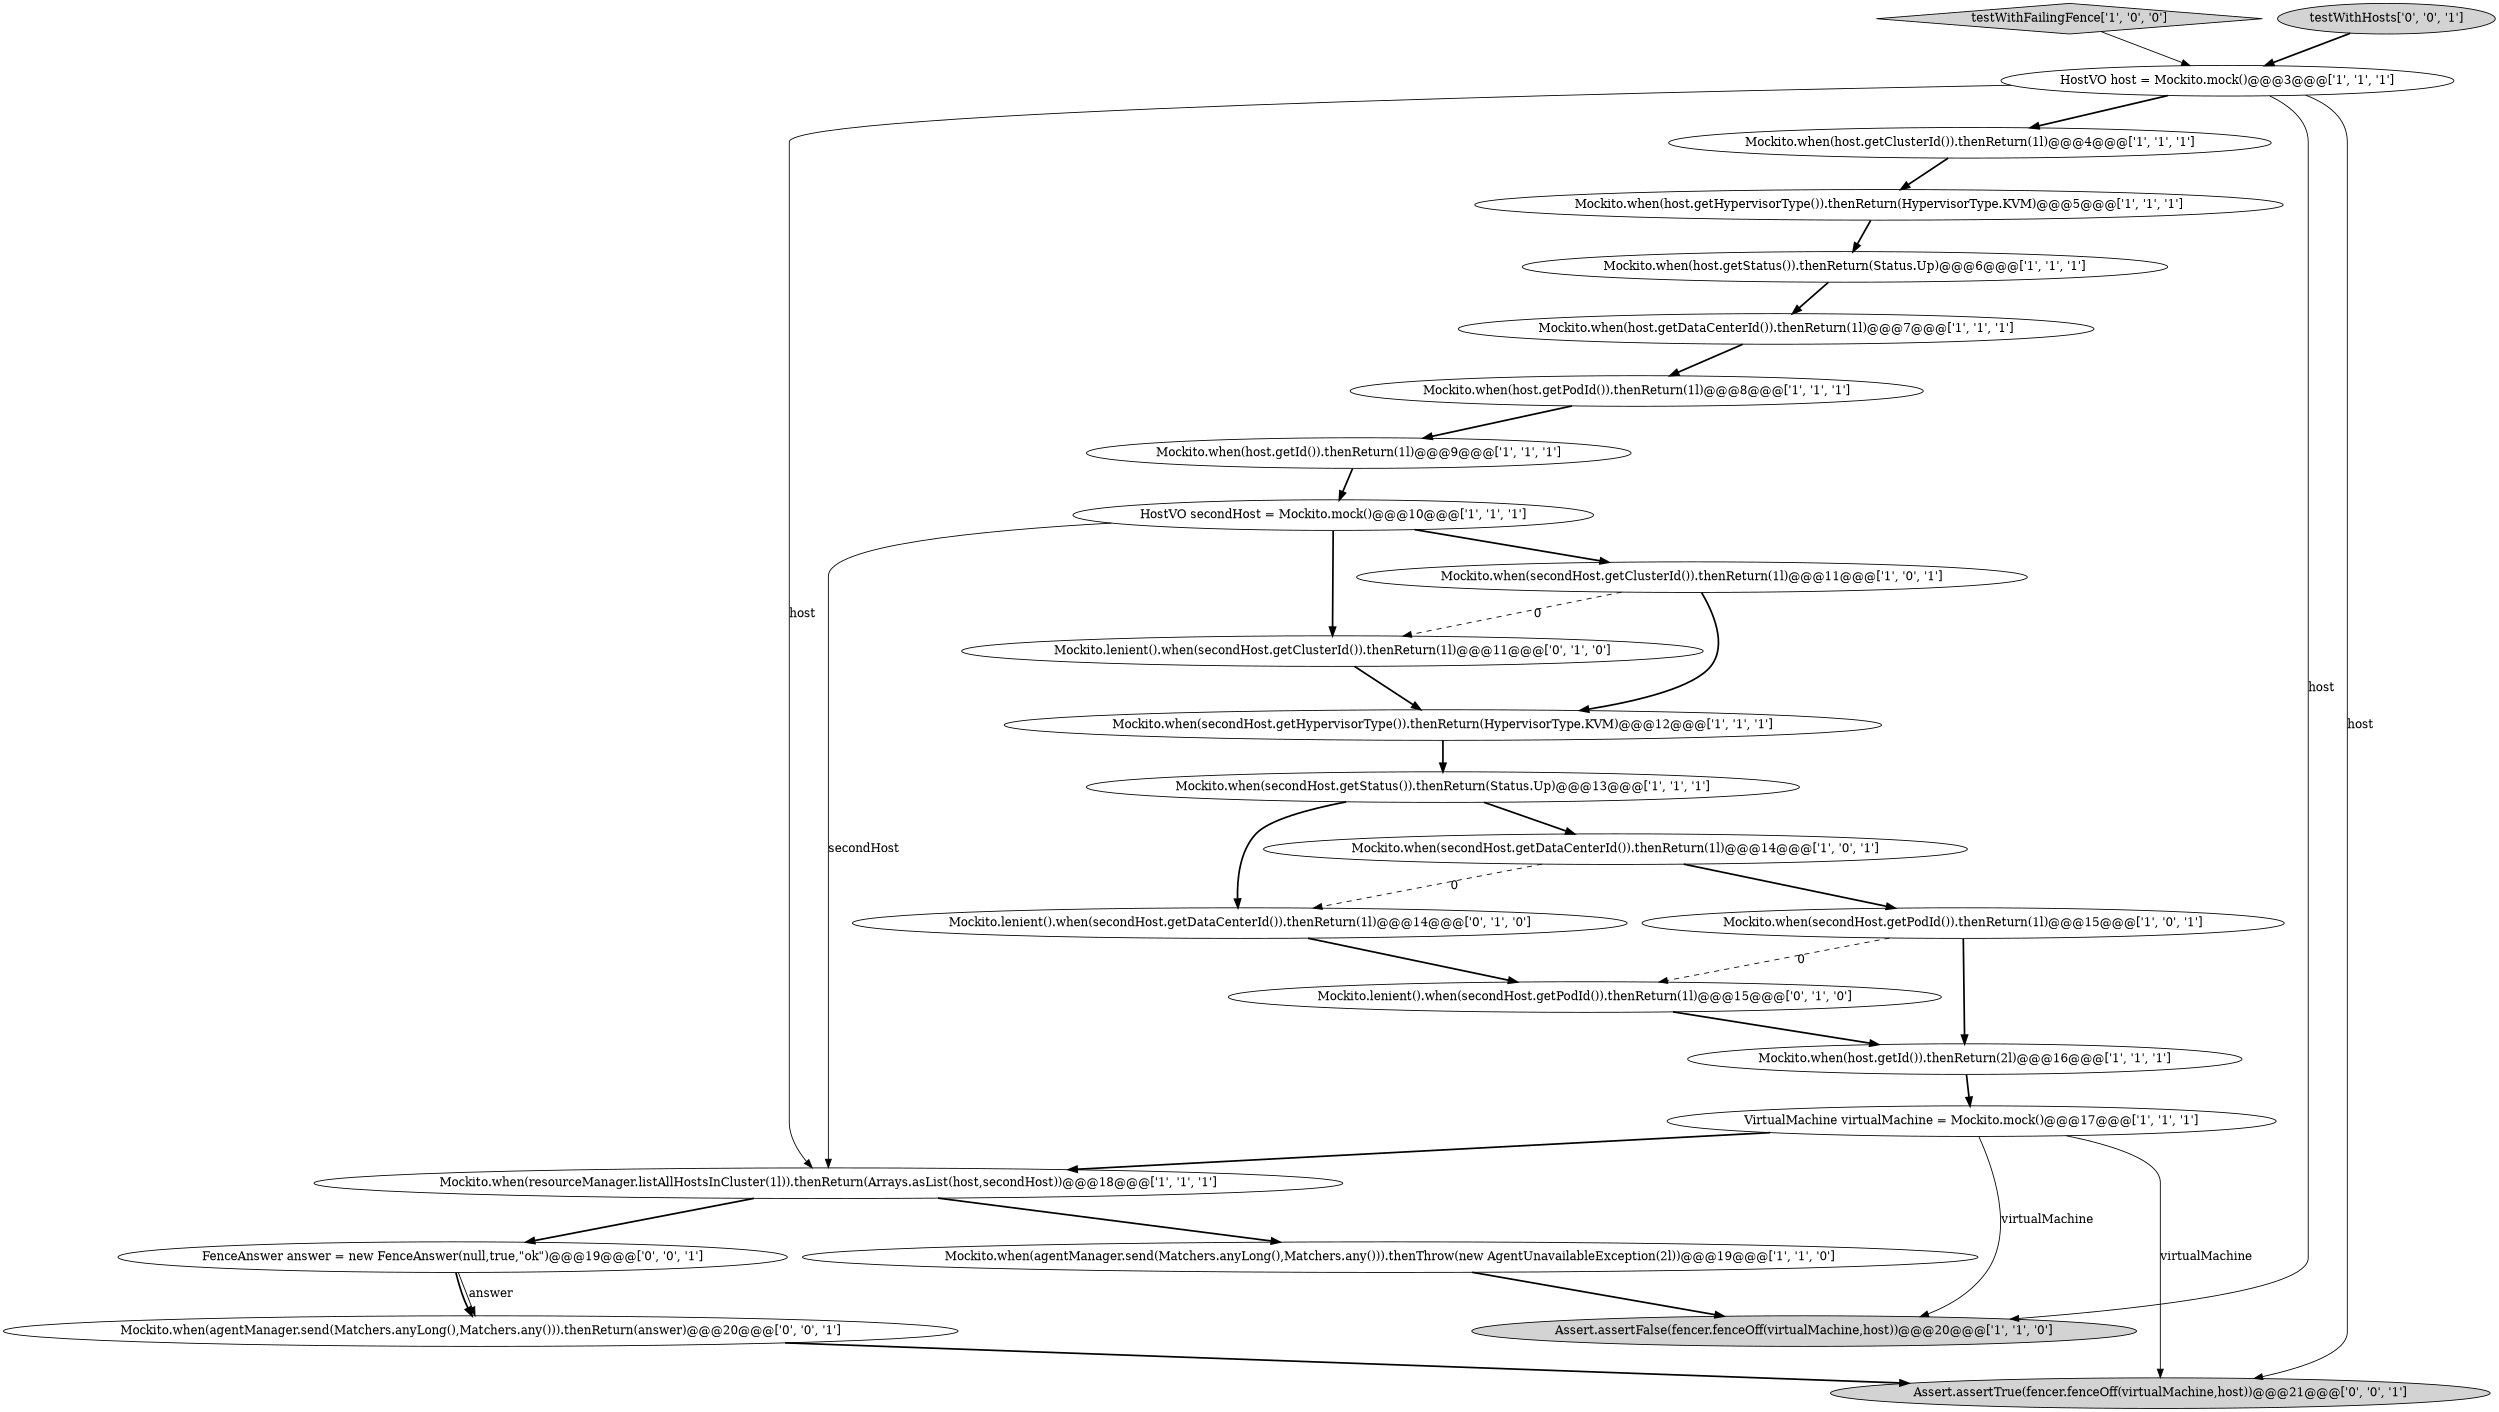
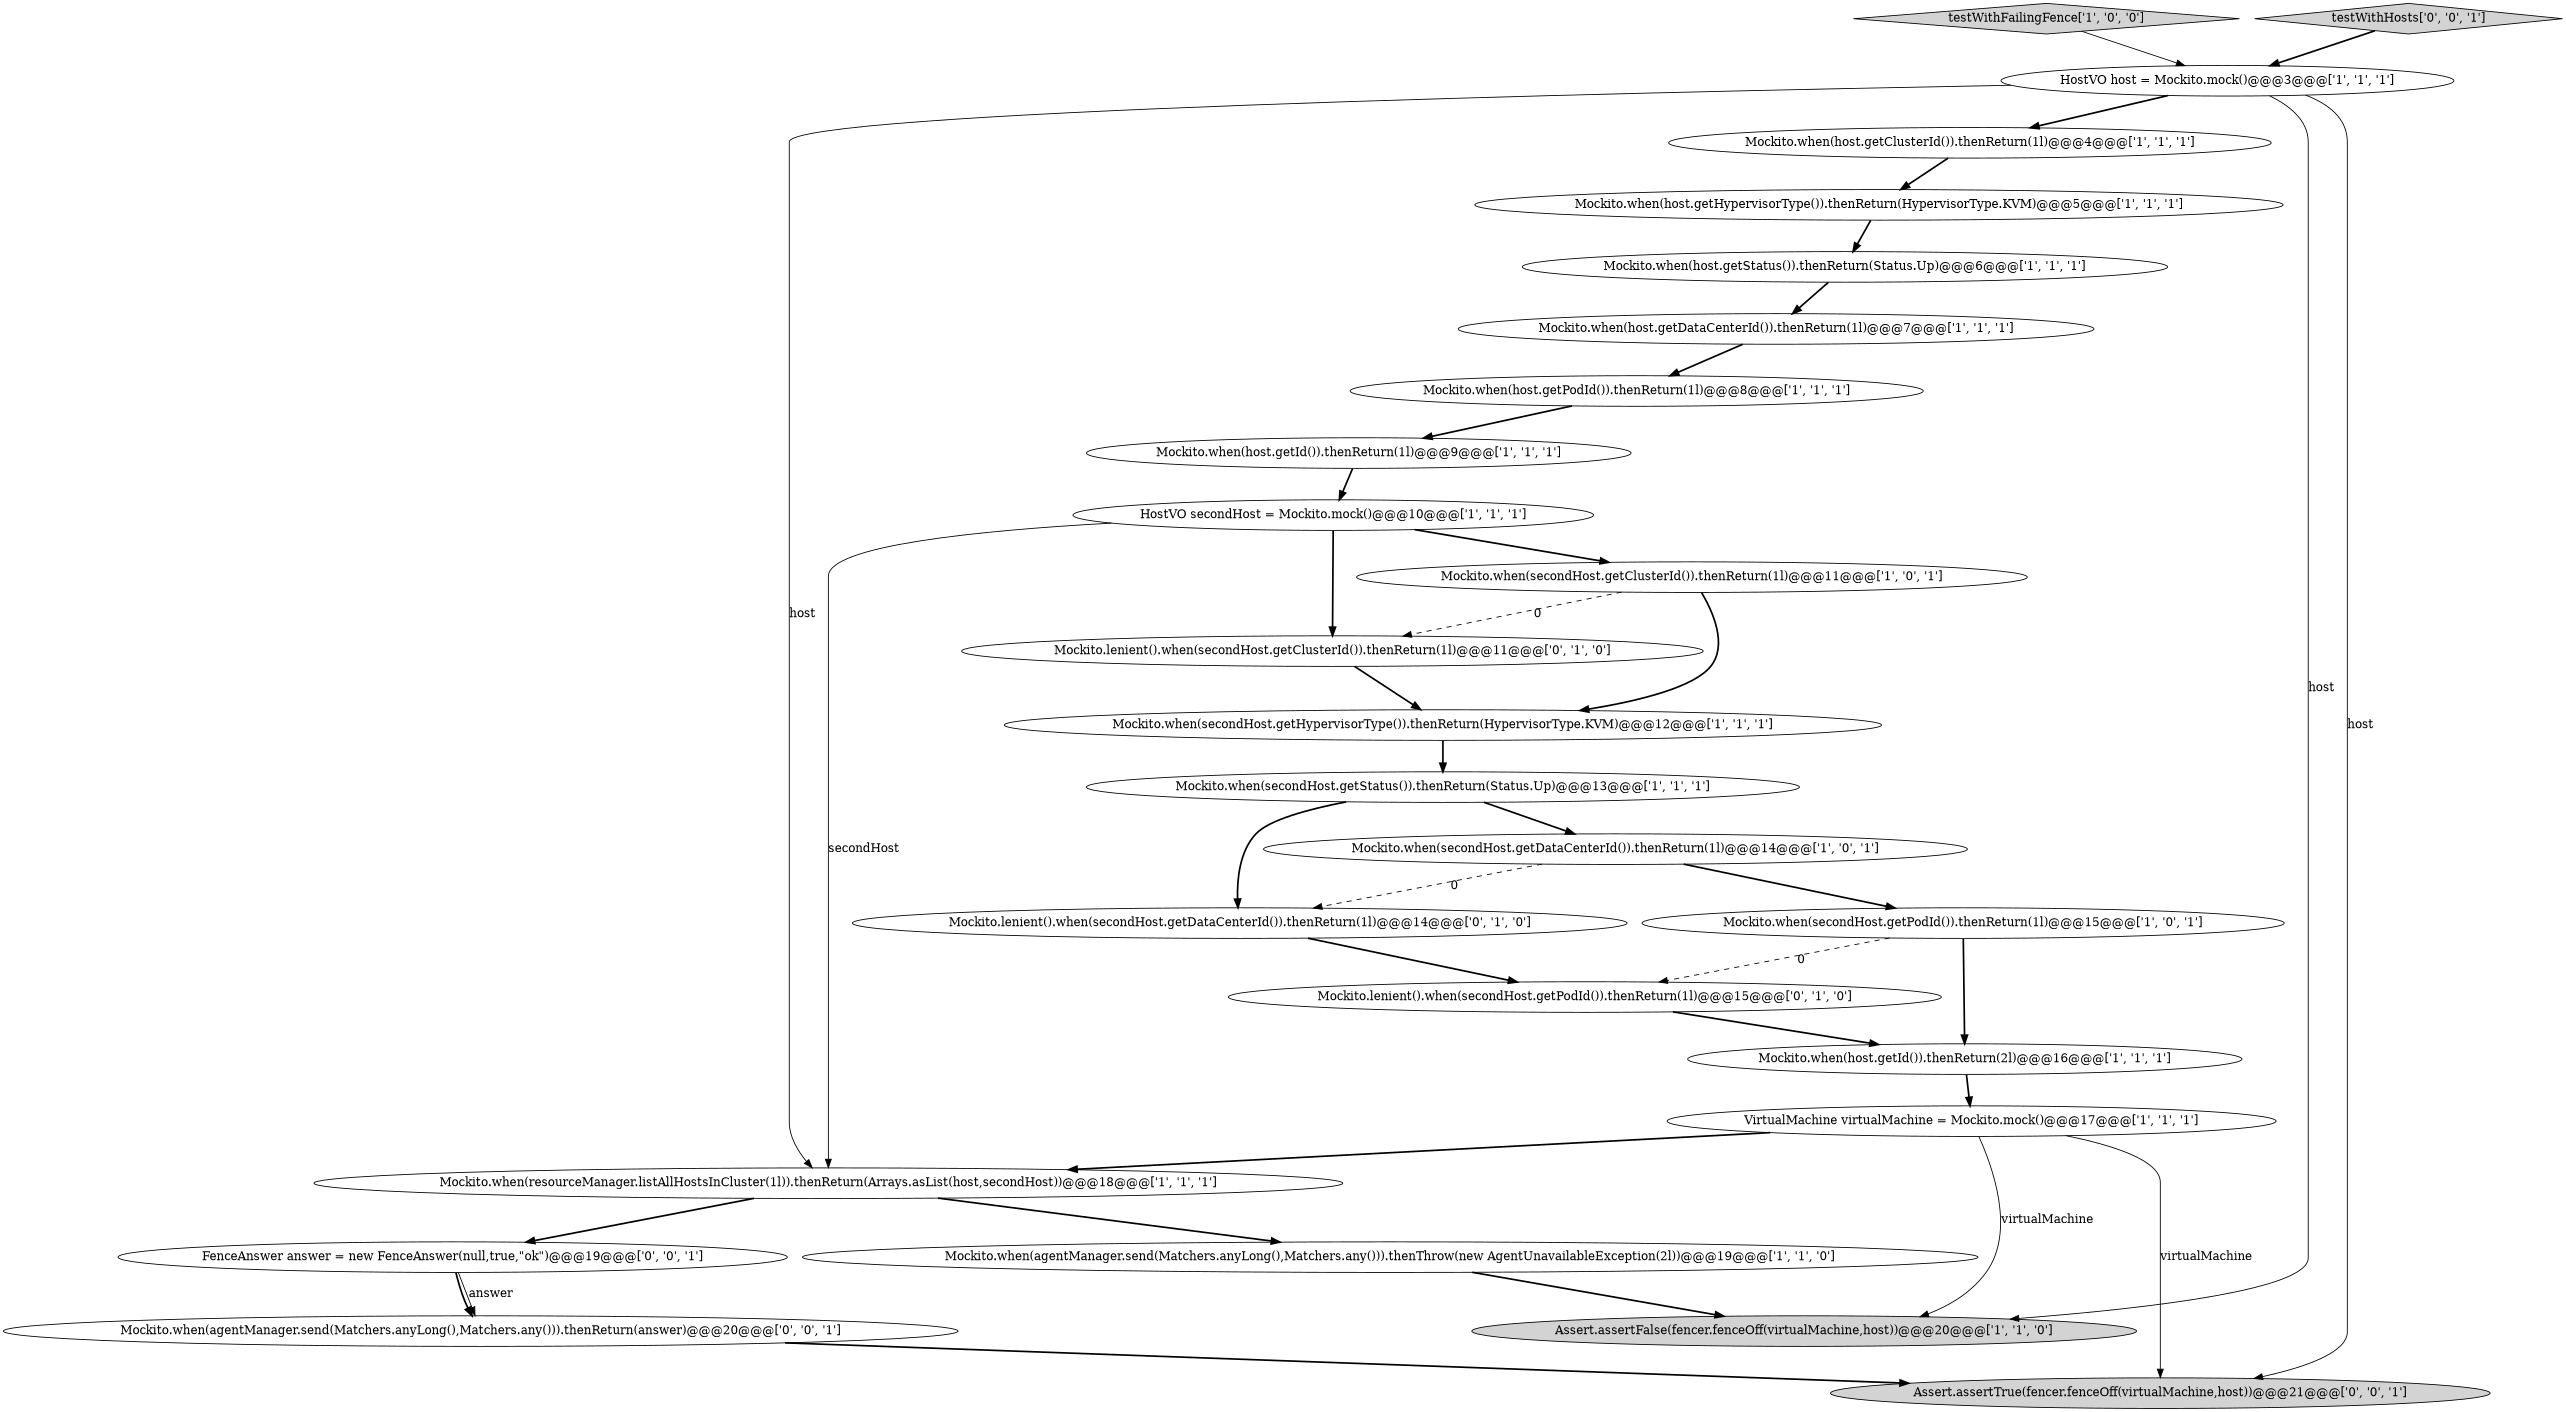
(2386, 19) -> (2409, 19)
